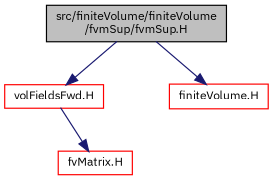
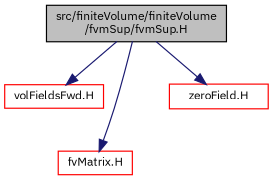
(219, 96) -> (219, 96)
(71, 125) -> (119, 91)
